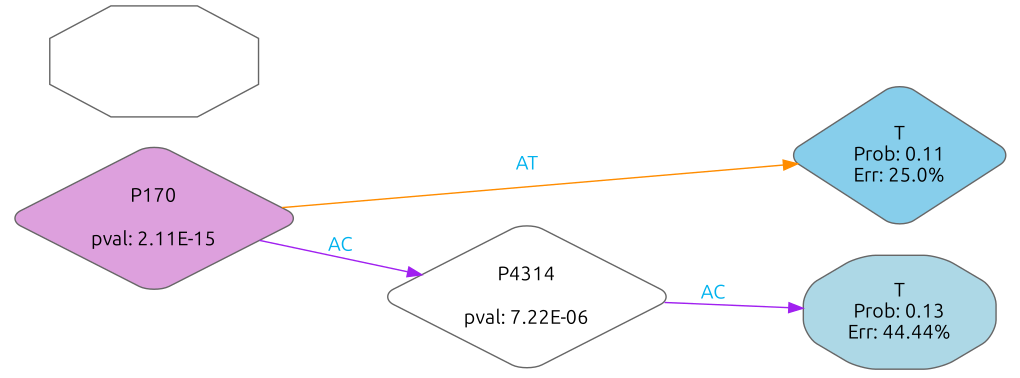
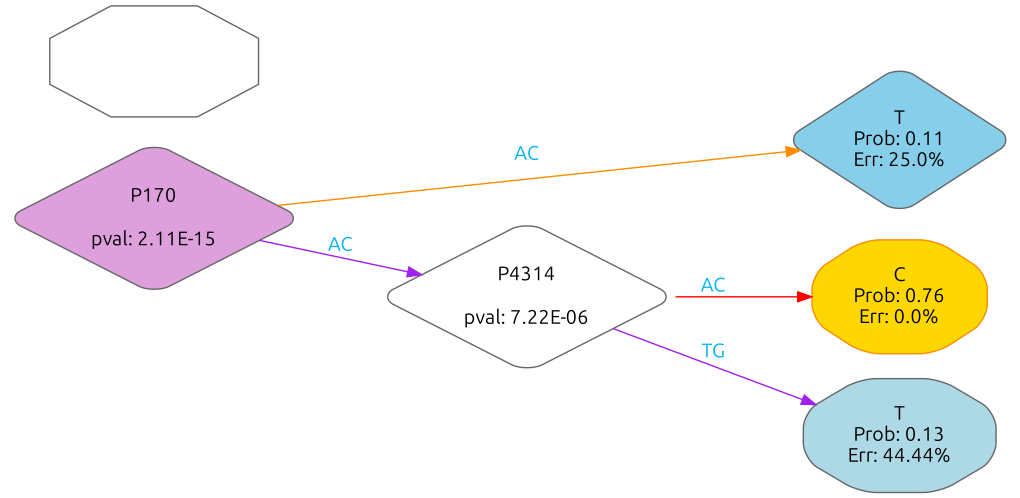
(527, 164) -> (527, 155)
(713, 293) -> (713, 352)
none -> (900, 297)
